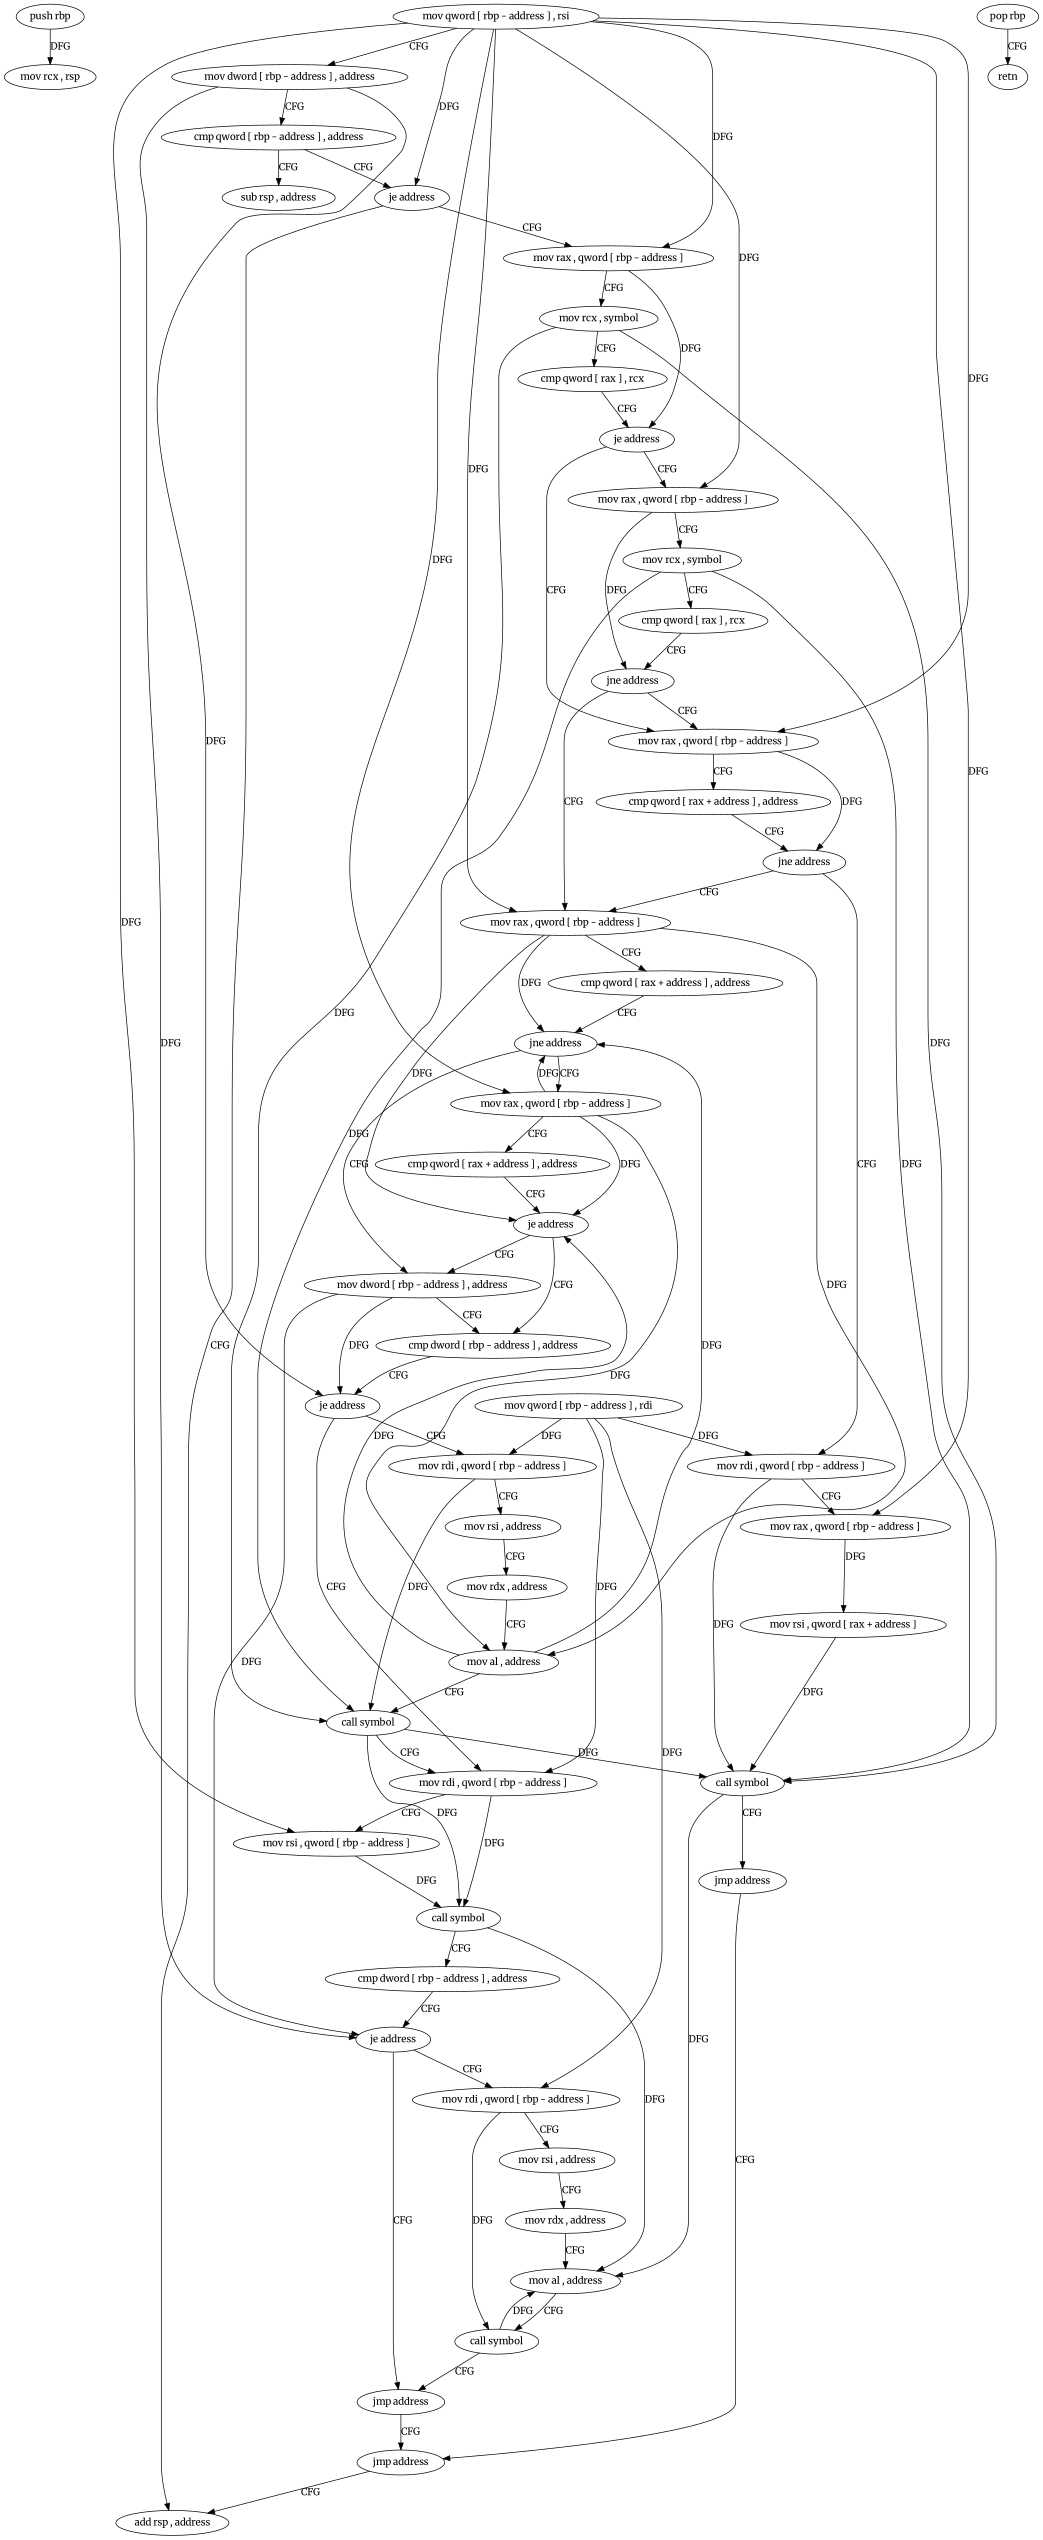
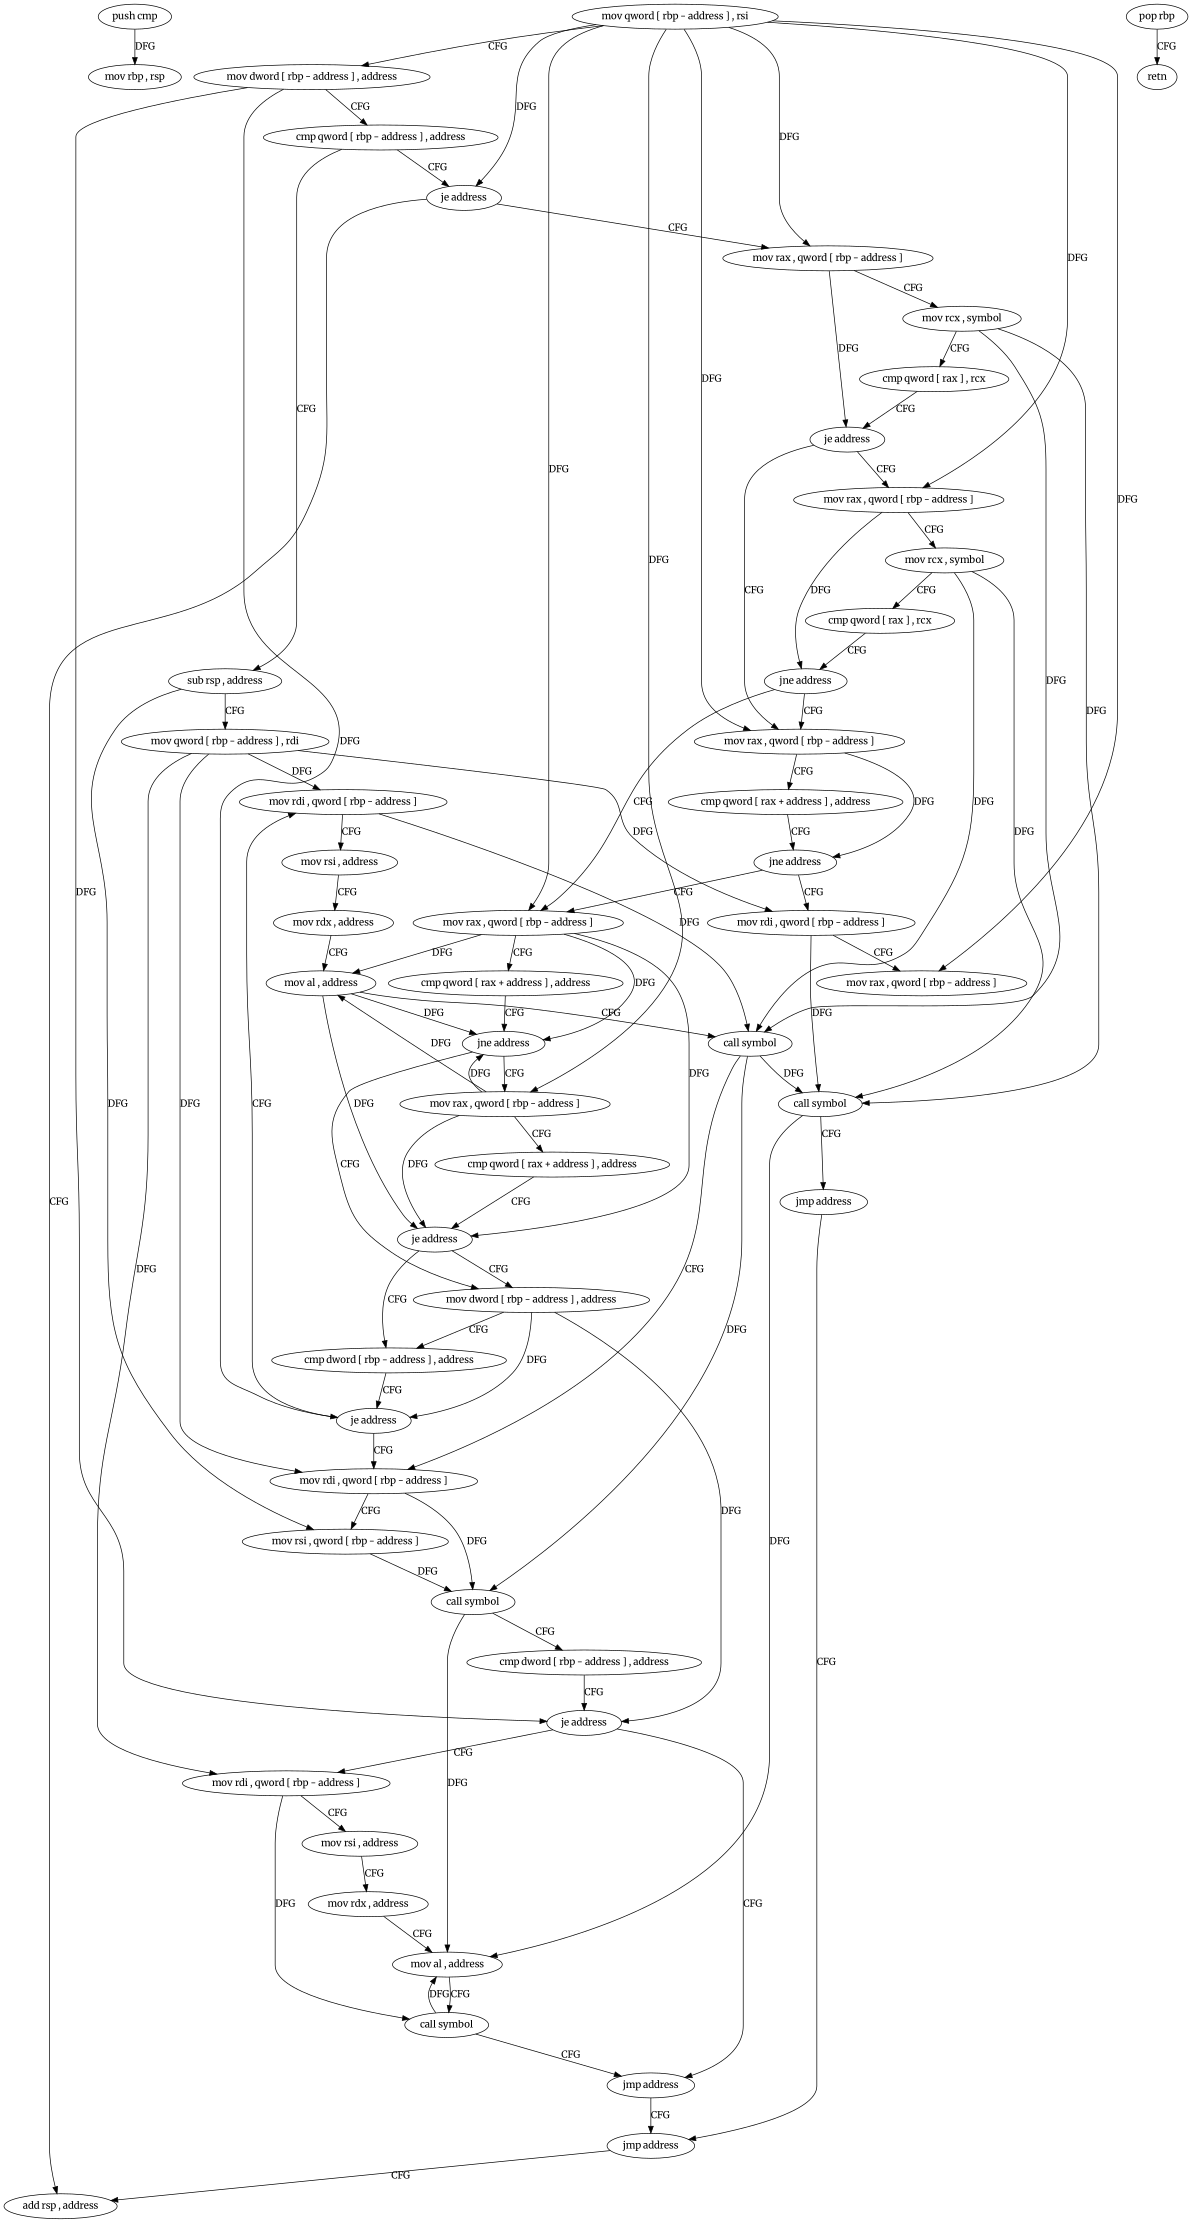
(50, 17) -> (135, 17)
(50, 77) -> (135, 77)
none -> (225, 708)
(120, 855) -> (108, 1130)
(843, 1625) -> none
